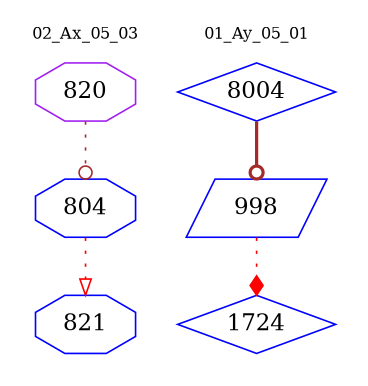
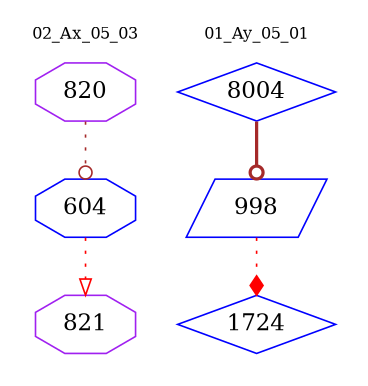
(86, 208) -> (86, 208)
(86, 324) -> (86, 324)
